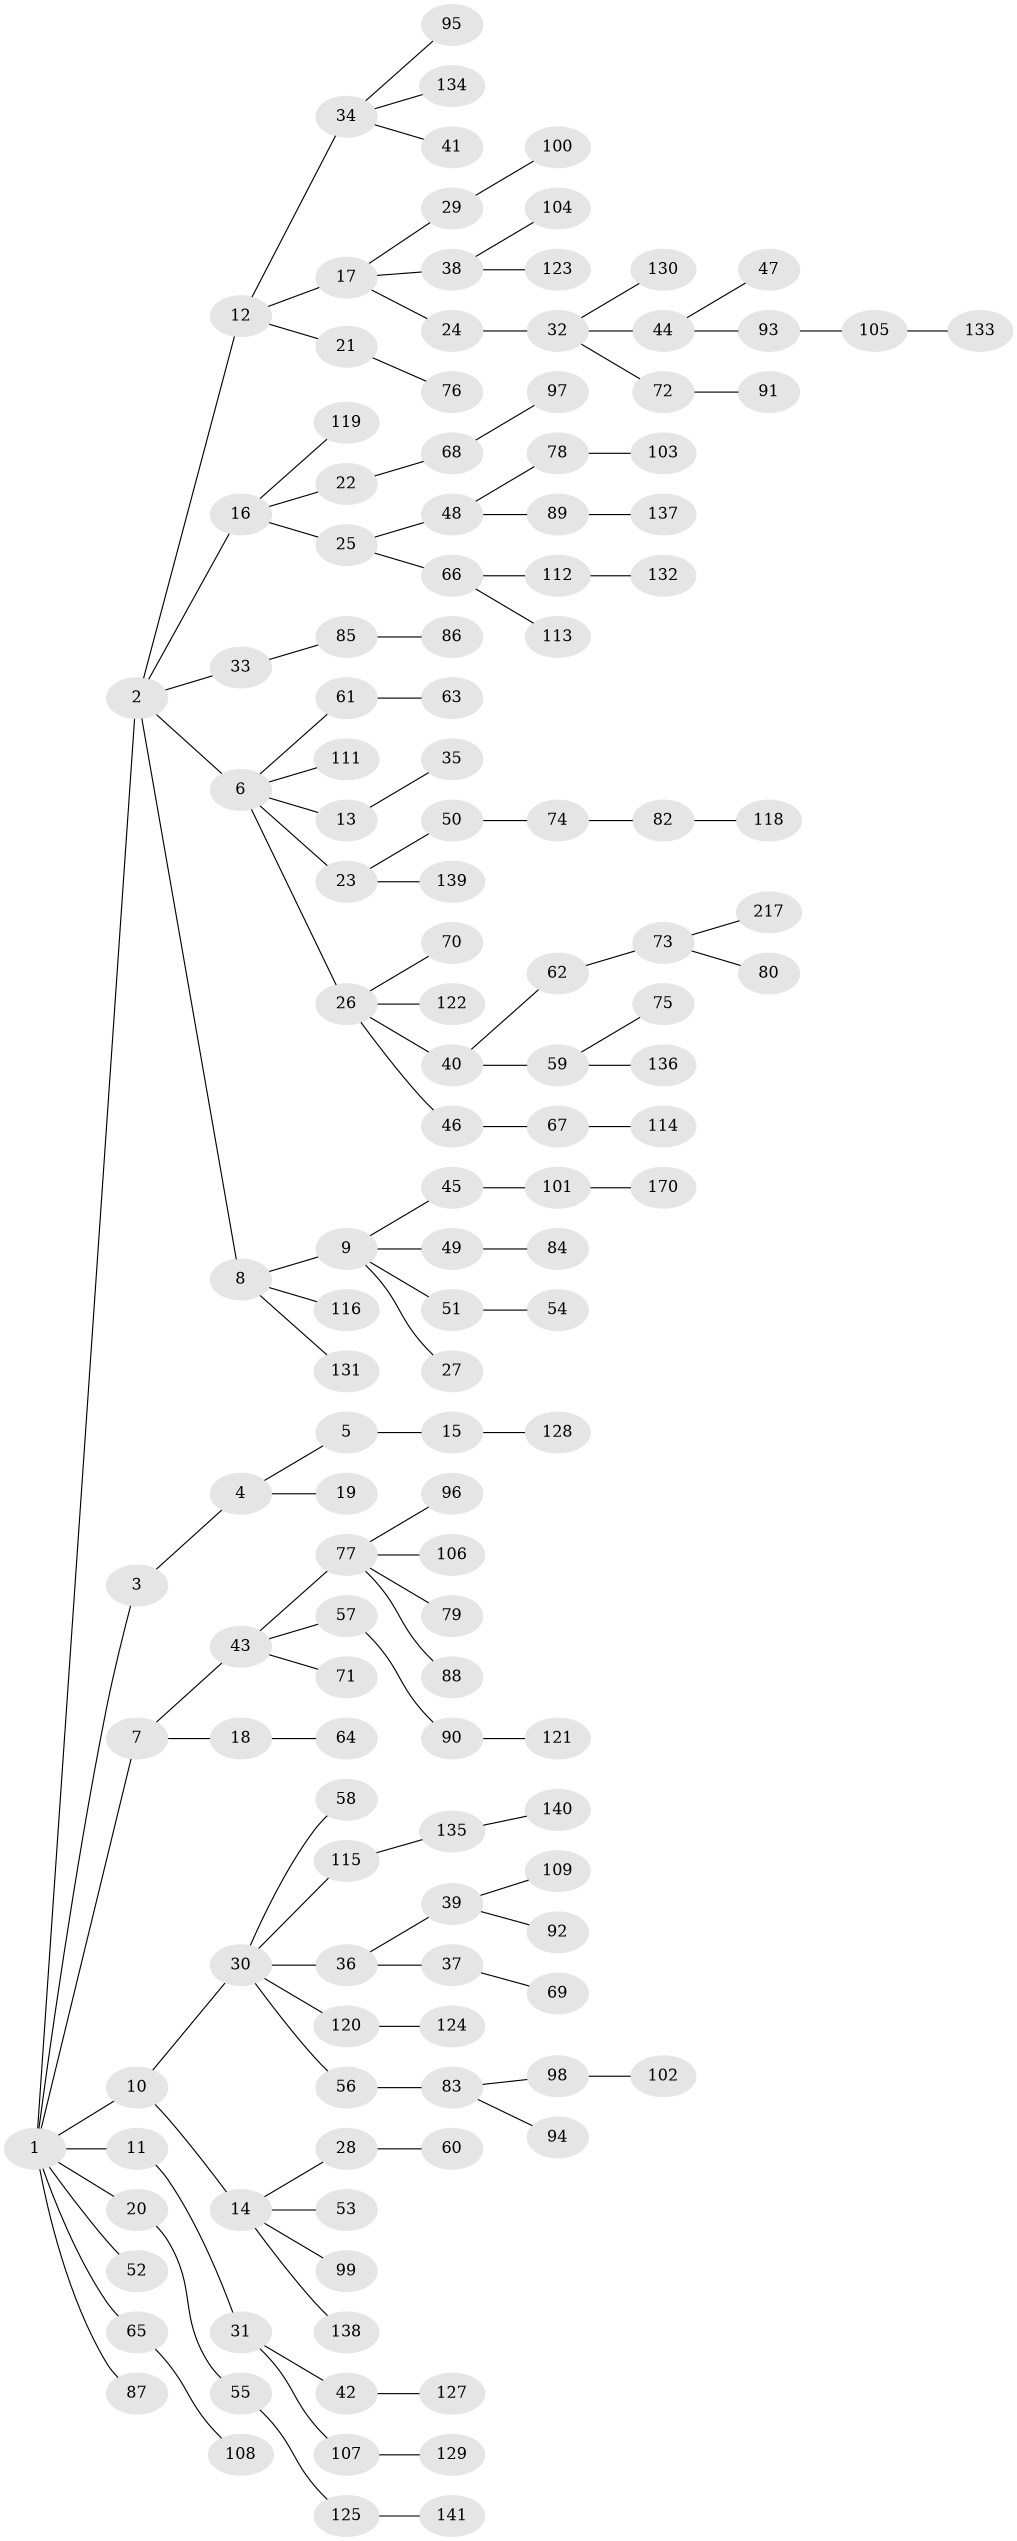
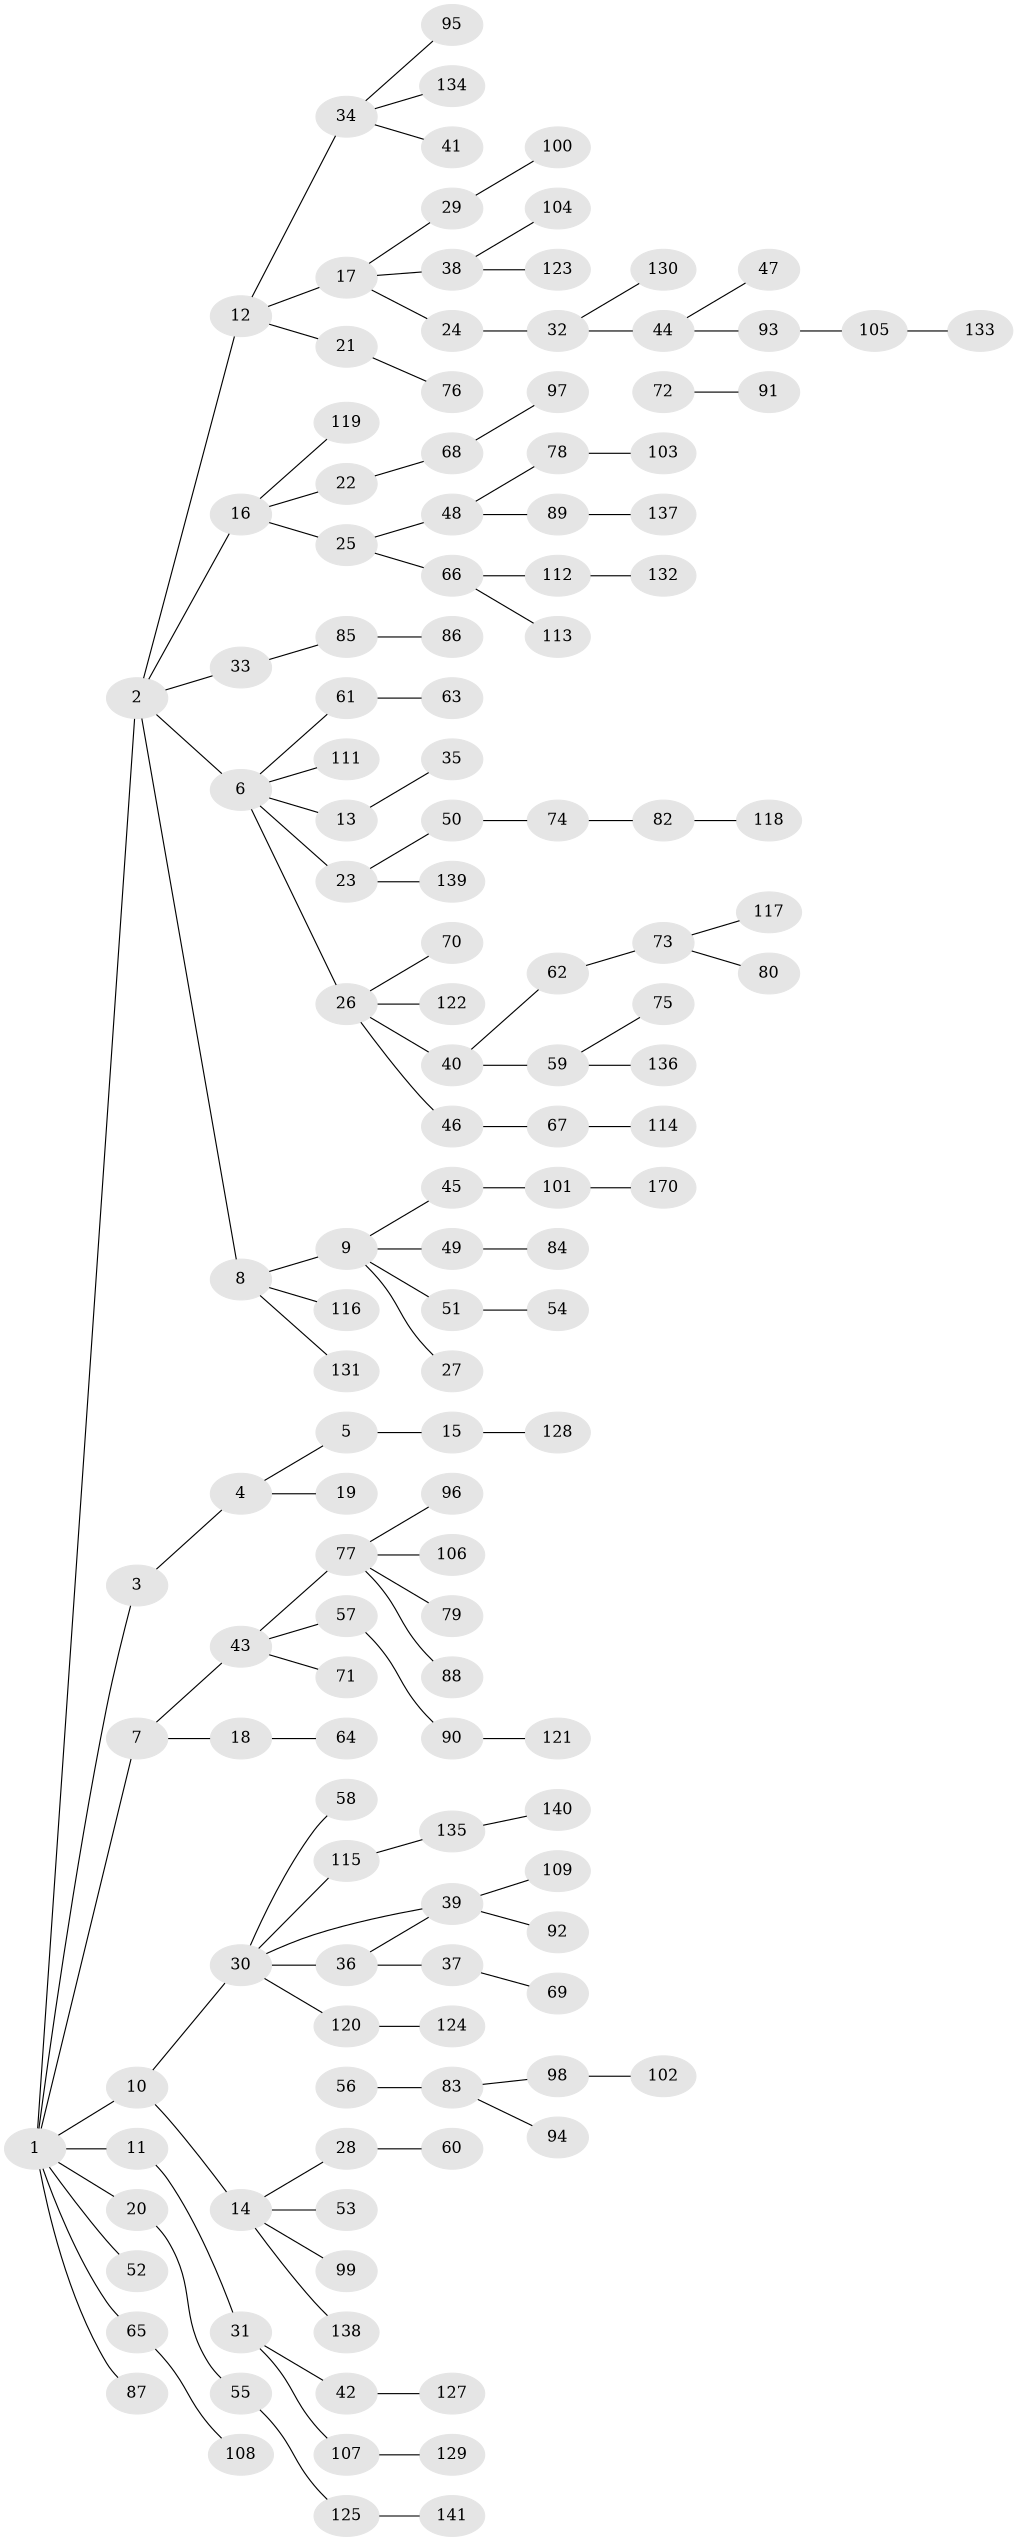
(611, 362) -> none
(769, 912) -> (769, 912)
(290, 2029) -> (343, 1926)
